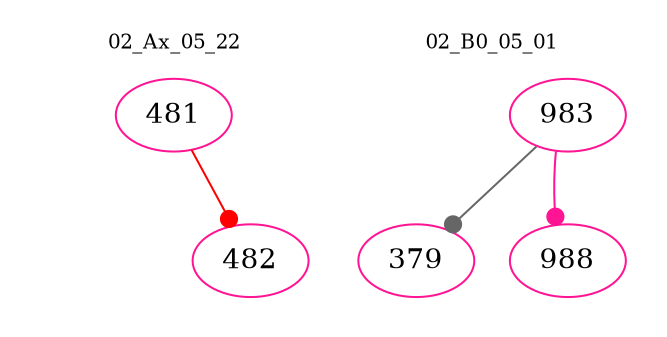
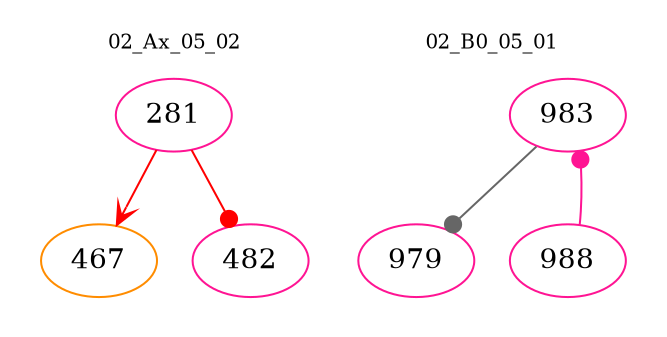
(175, 43) -> (175, 43)
(174, 115) -> (174, 115)
(554, 180) -> (581, 196)
none -> (99, 261)
(416, 261) -> (416, 261)
